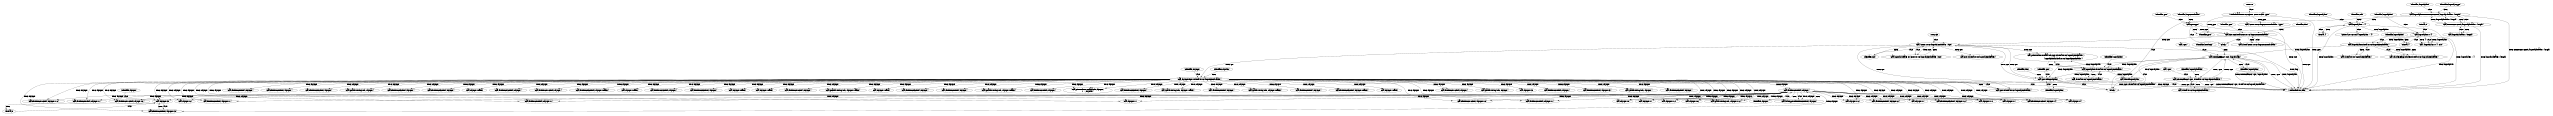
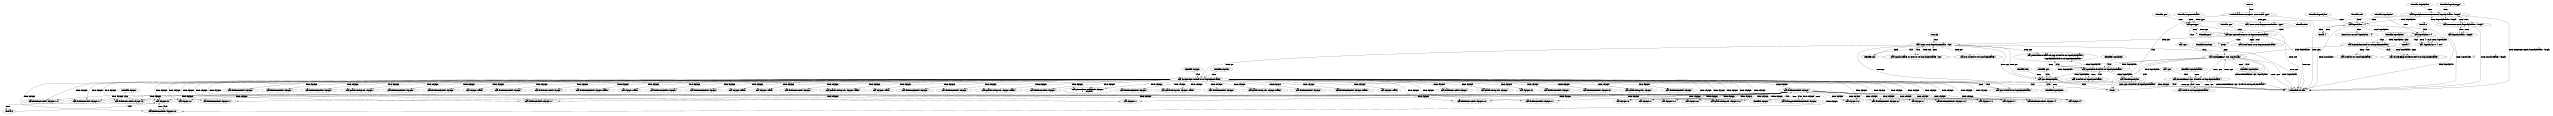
(2213, 19) -> (2209, 17)
none -> (2394, 20)
(2294, 69) -> (2294, 69)
